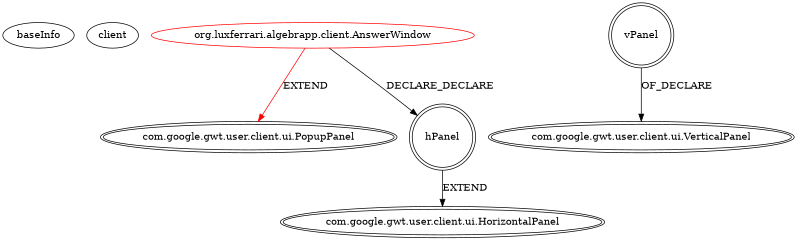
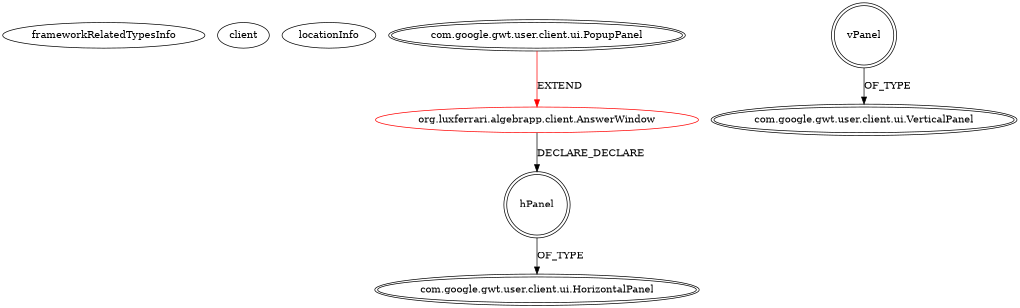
(39, 35) -> none
none -> (104, 35)
none -> (329, 35)
(284, 82) -> (537, 75)
(677, 86) -> (888, 86)
(465, 188) -> (561, 256)
